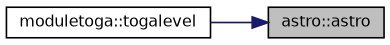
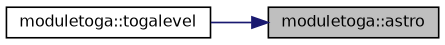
(326, 22) -> (354, 22)
